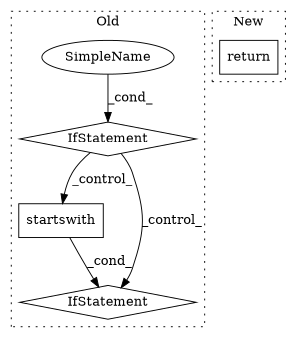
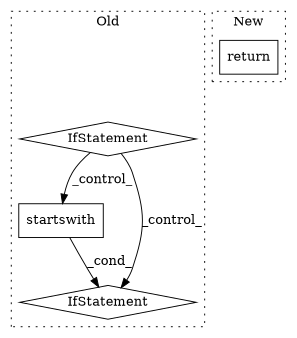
(108, 57) -> none
